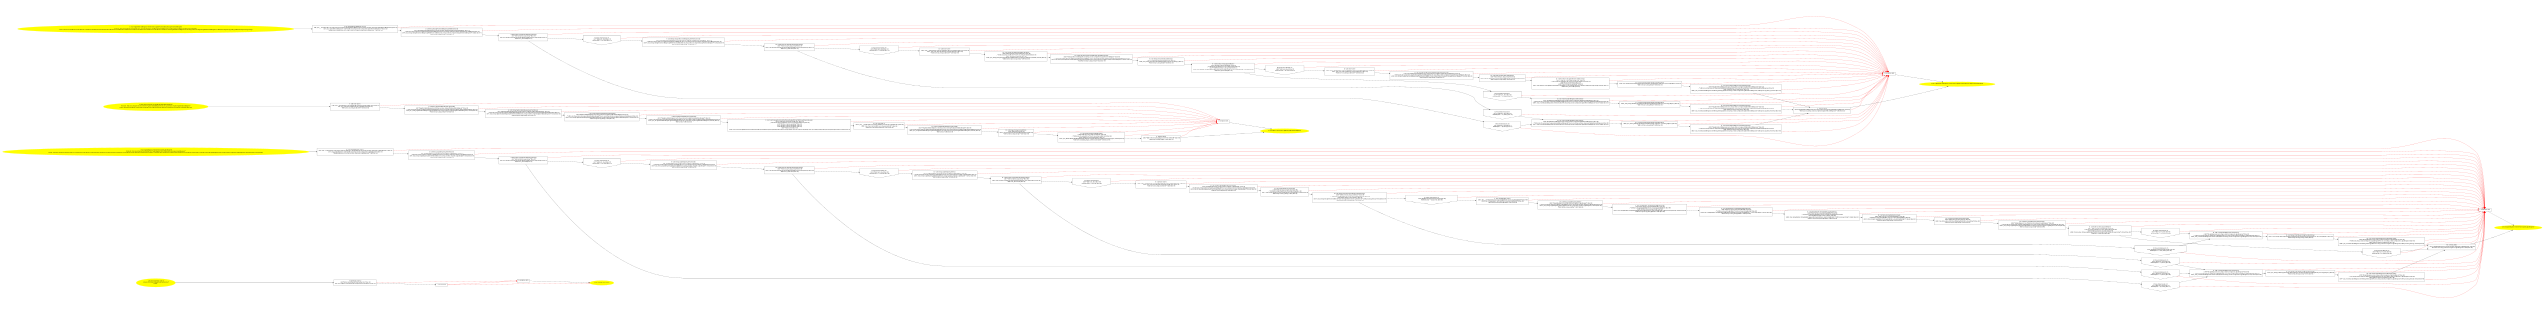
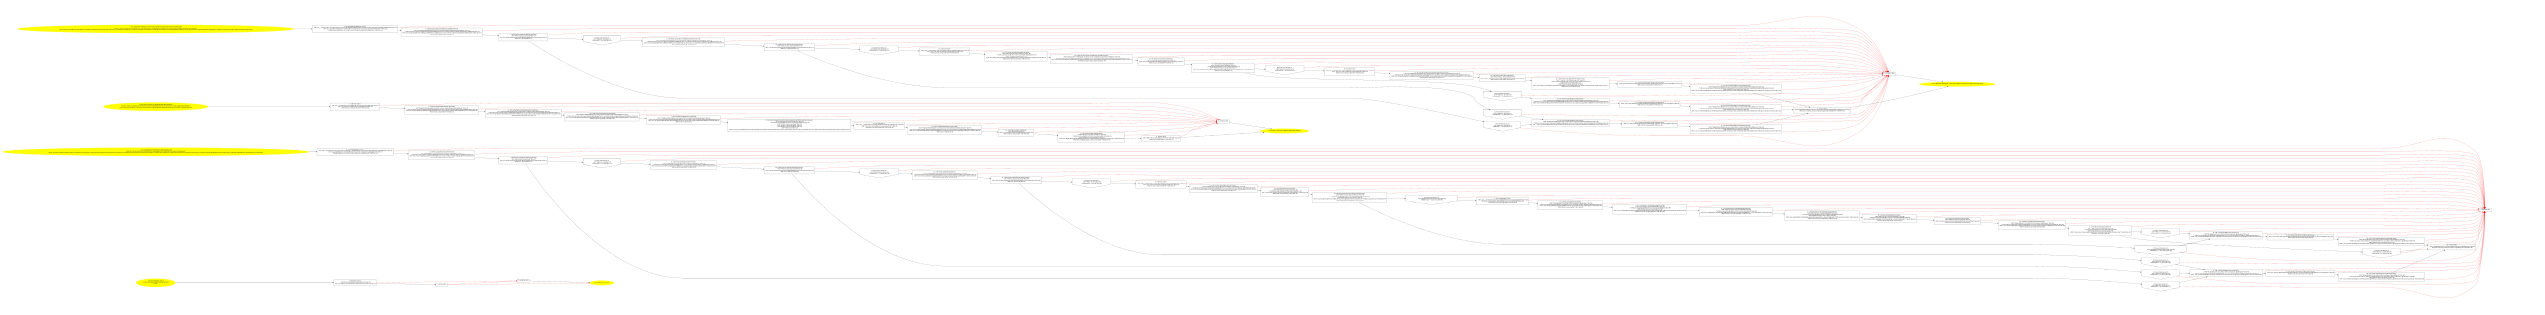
(2518, 228) -> none
